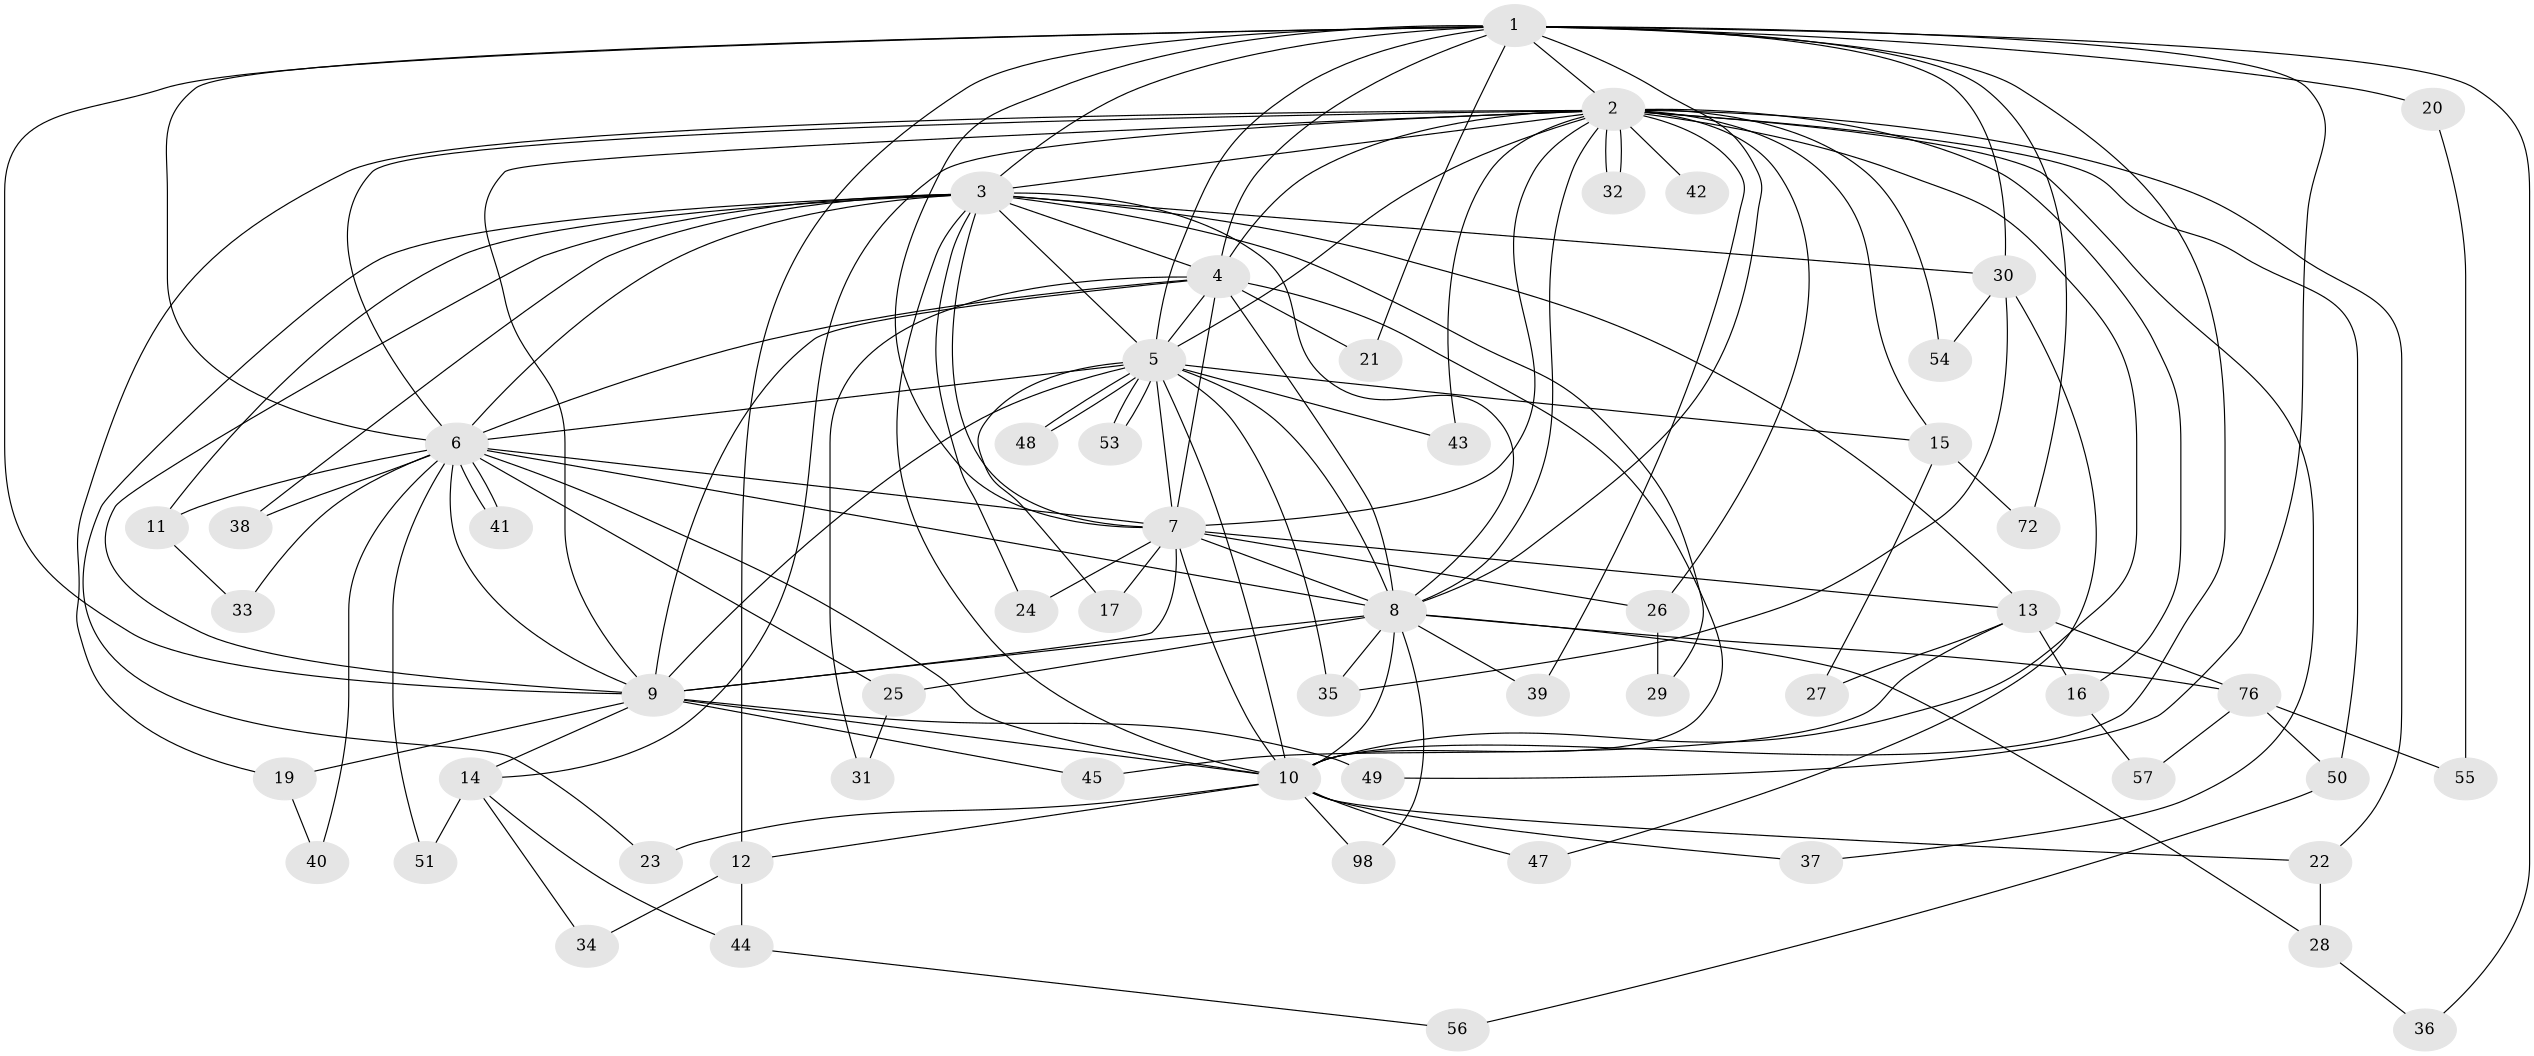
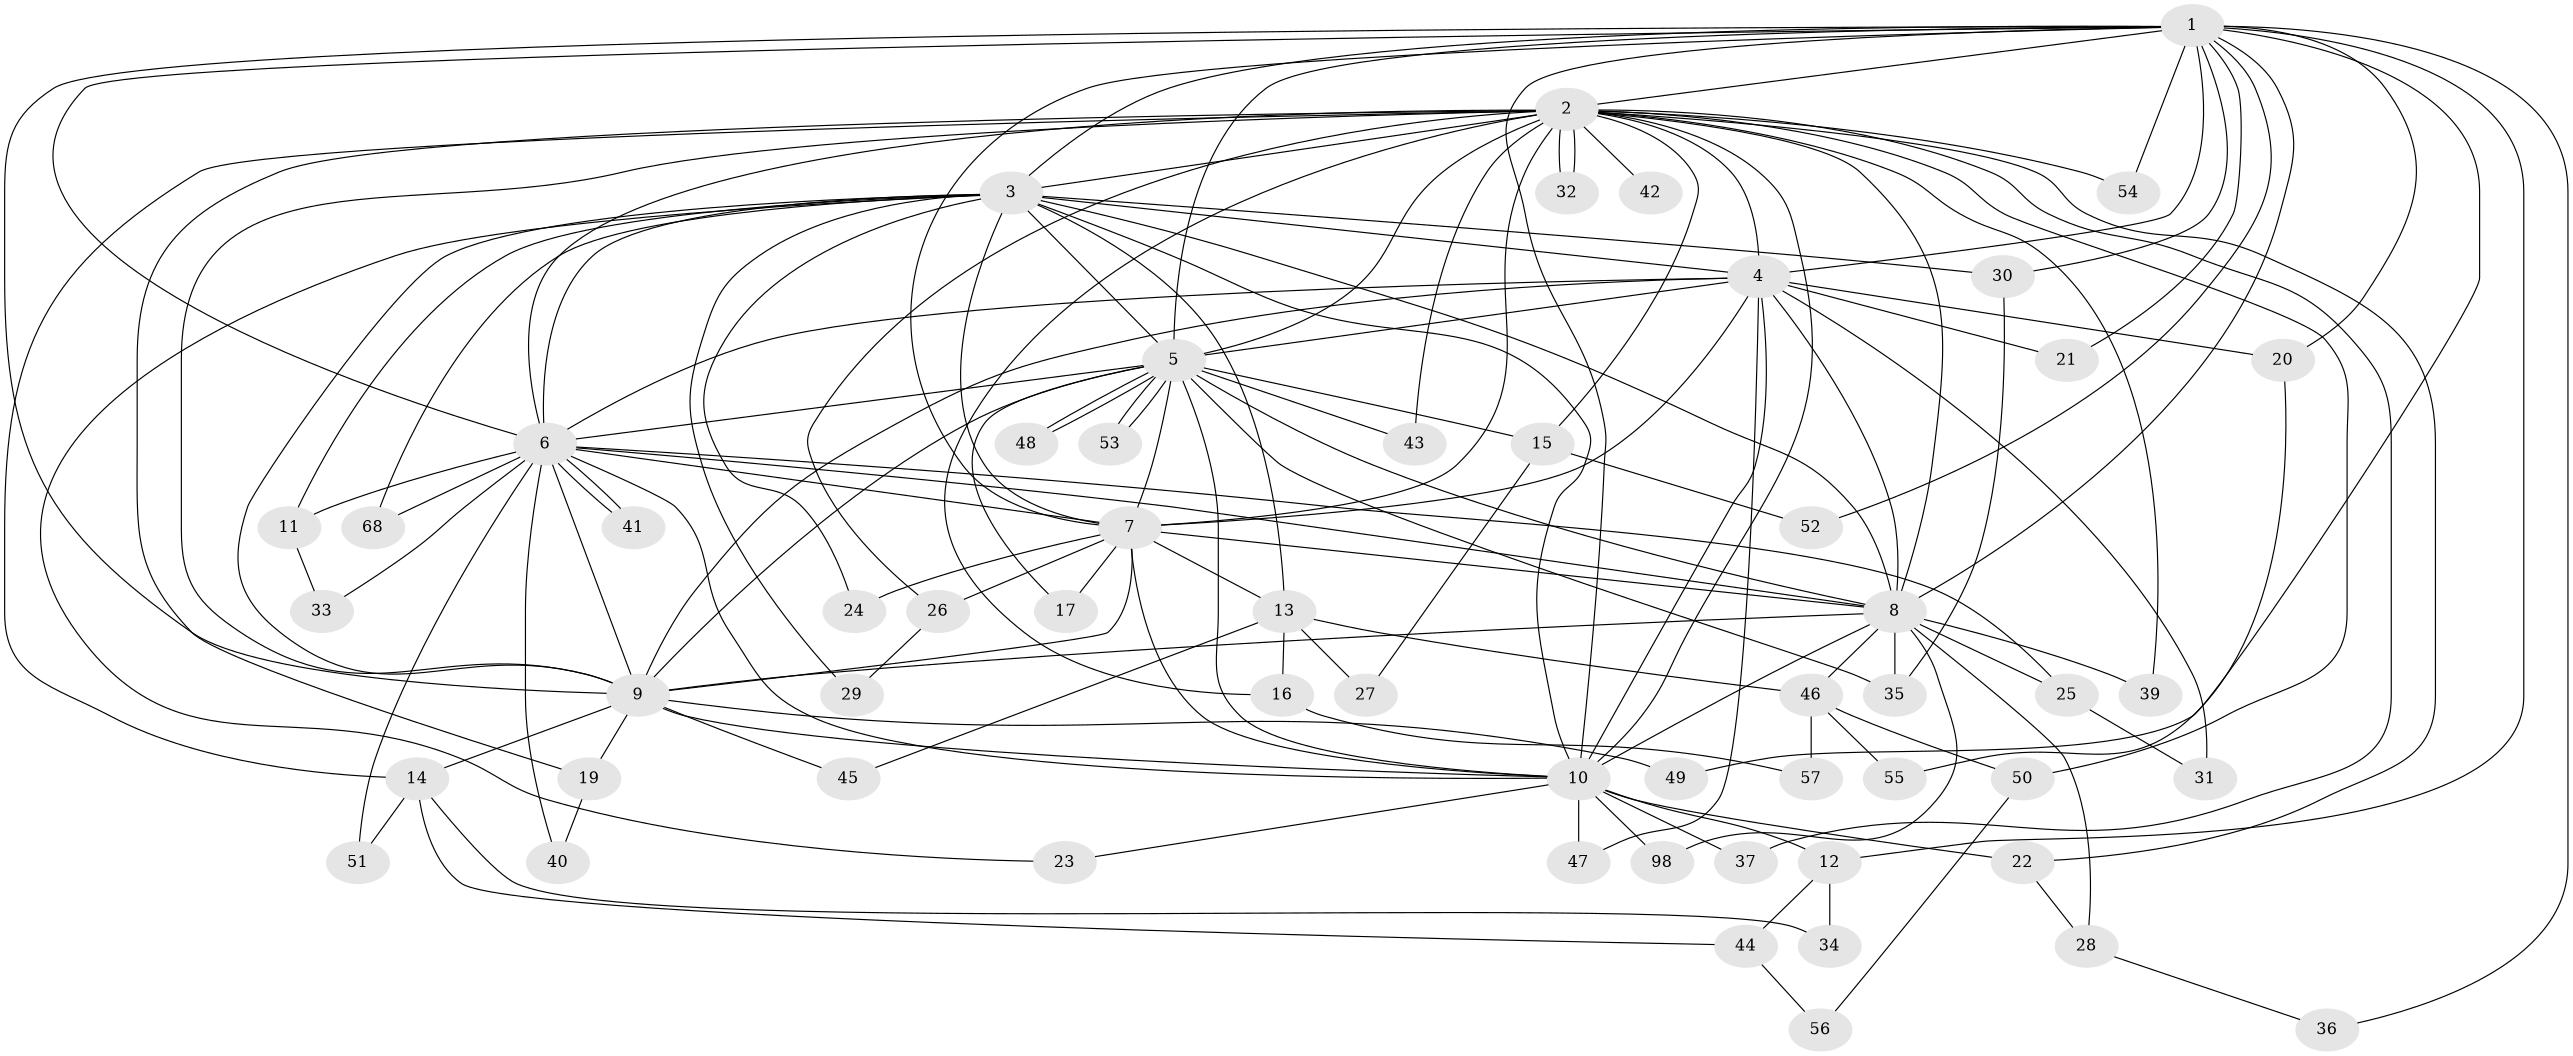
(1972, 319) -> (2161, 109)
none -> (2021, 319)
(241, 528) -> (373, 528)
(2029, 528) -> (1811, 528)
(1994, 695) -> (1745, 630)
(2249, 695) -> (1811, 695)
